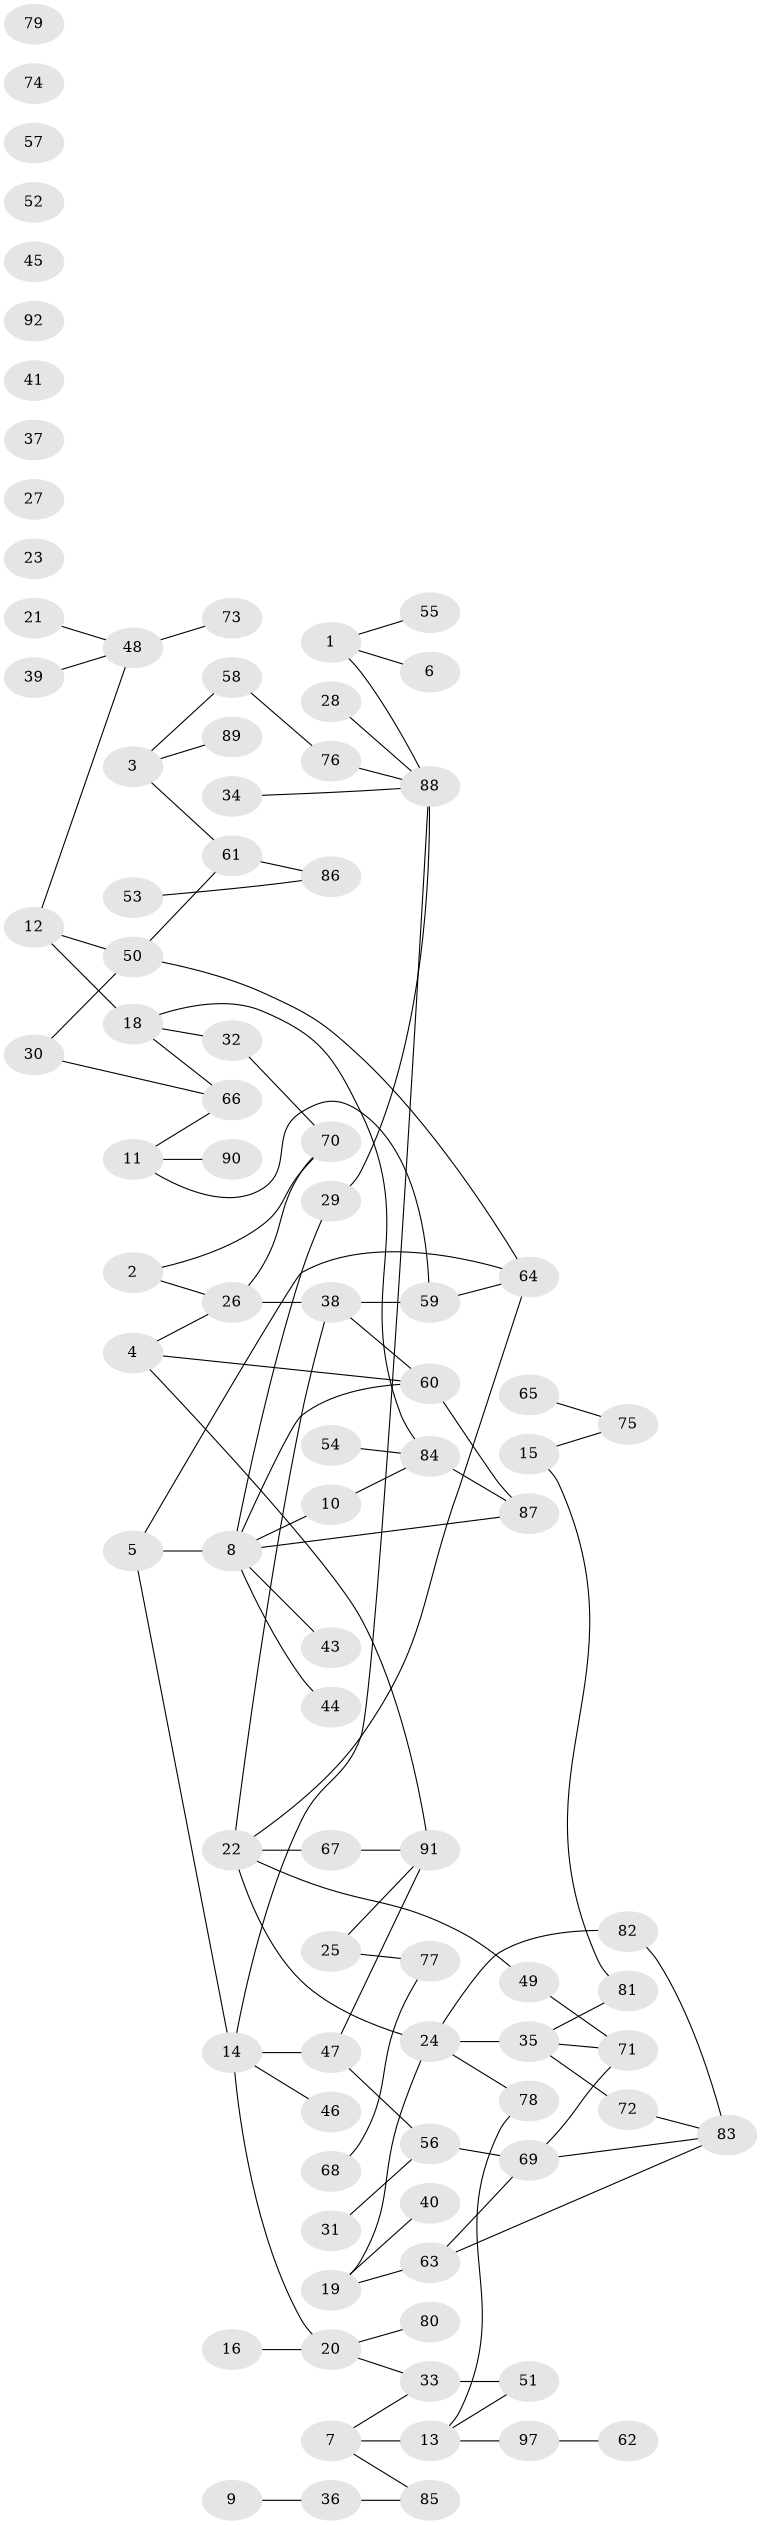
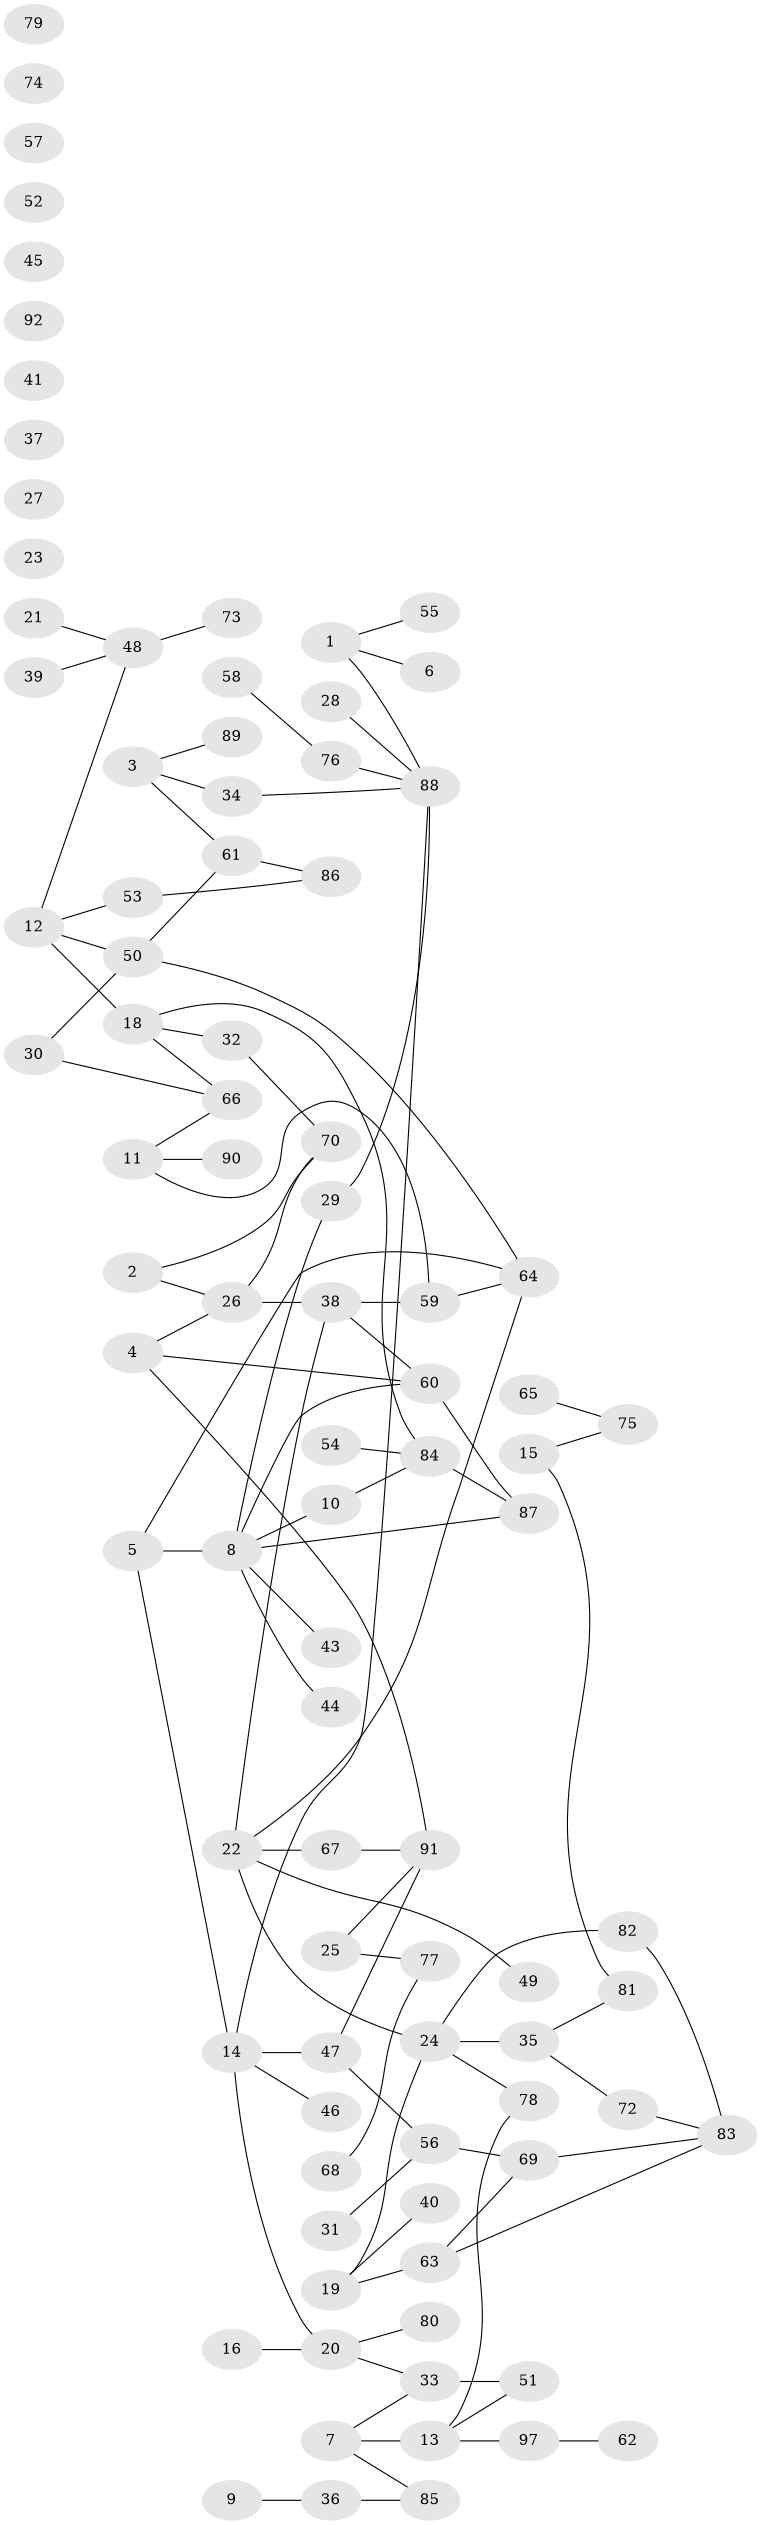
(183, 722) -> (183, 782)
none -> (84, 912)
(628, 2050) -> none
